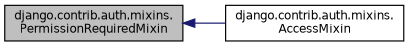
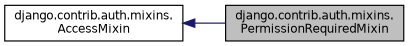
(210, 23) -> (210, 23)
